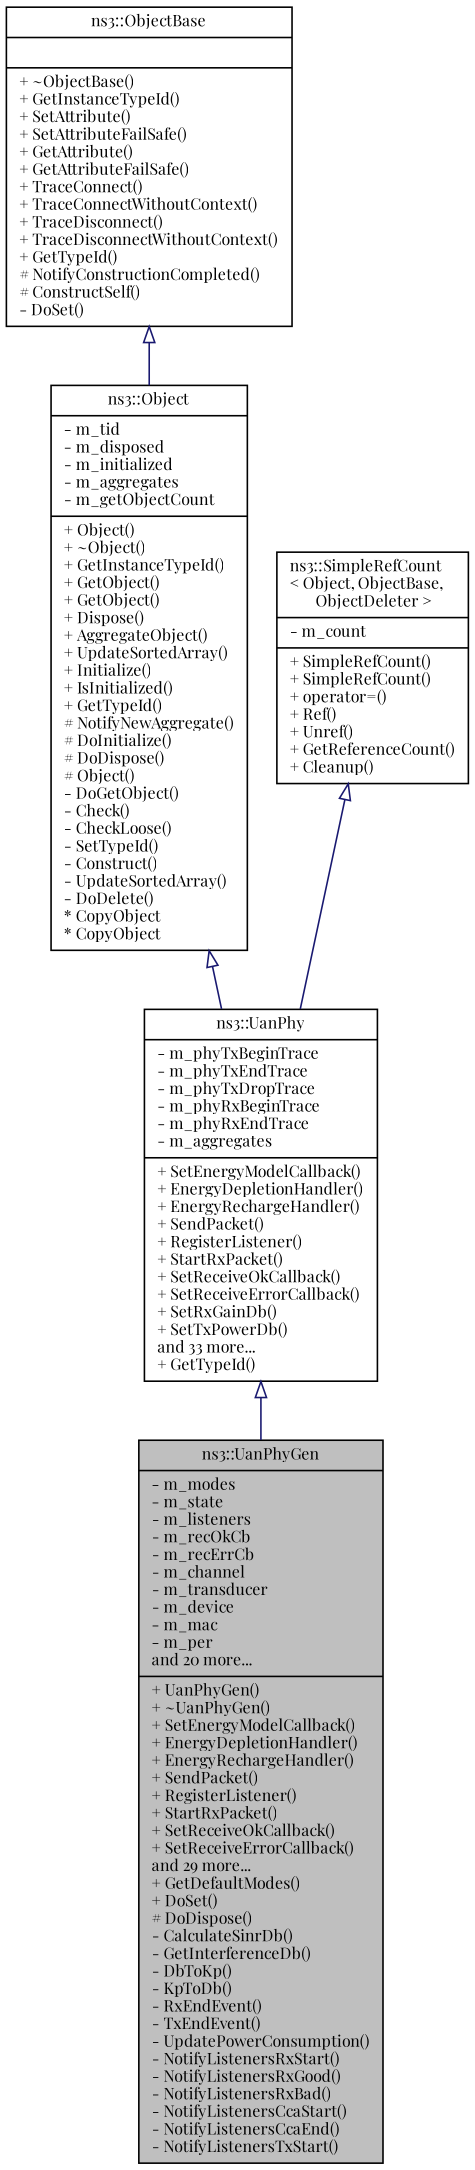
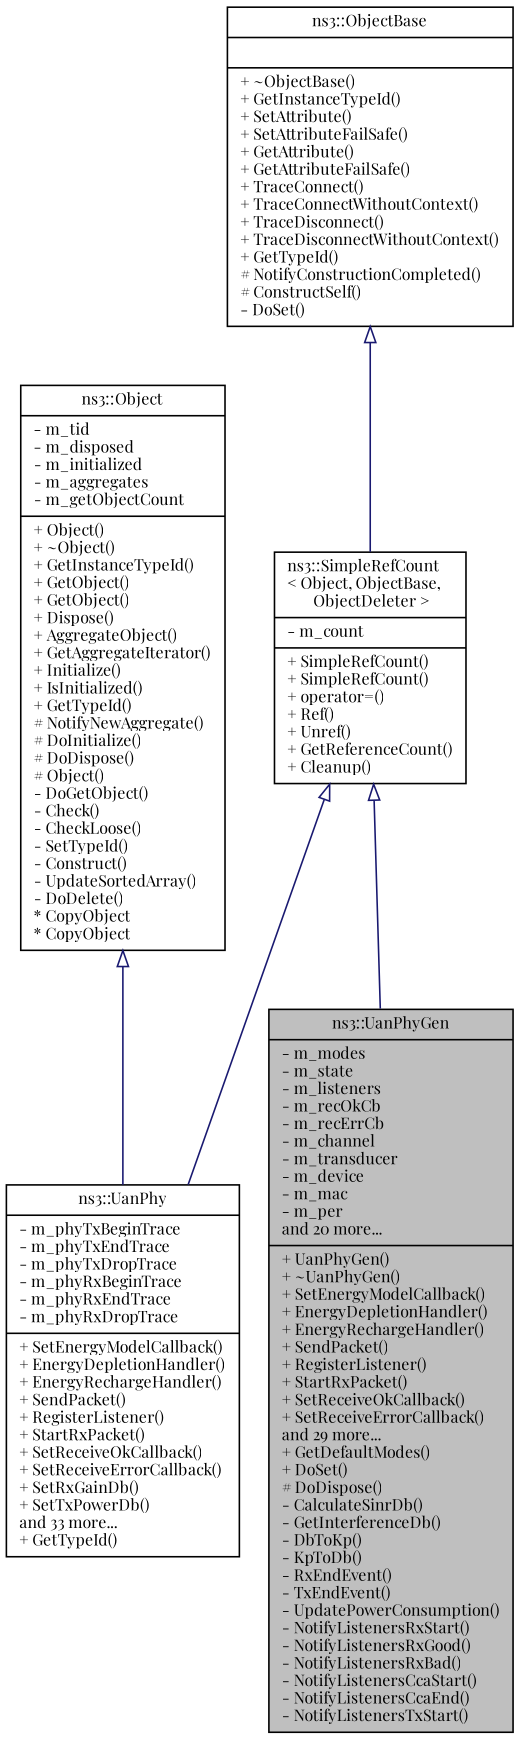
(149, 364) -> (370, 447)
(146, 653) -> (123, 653)
(215, 1142) -> (99, 1317)
(261, 1419) -> (377, 905)
